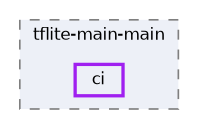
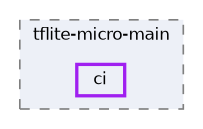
(99, 36) -> (102, 36)
